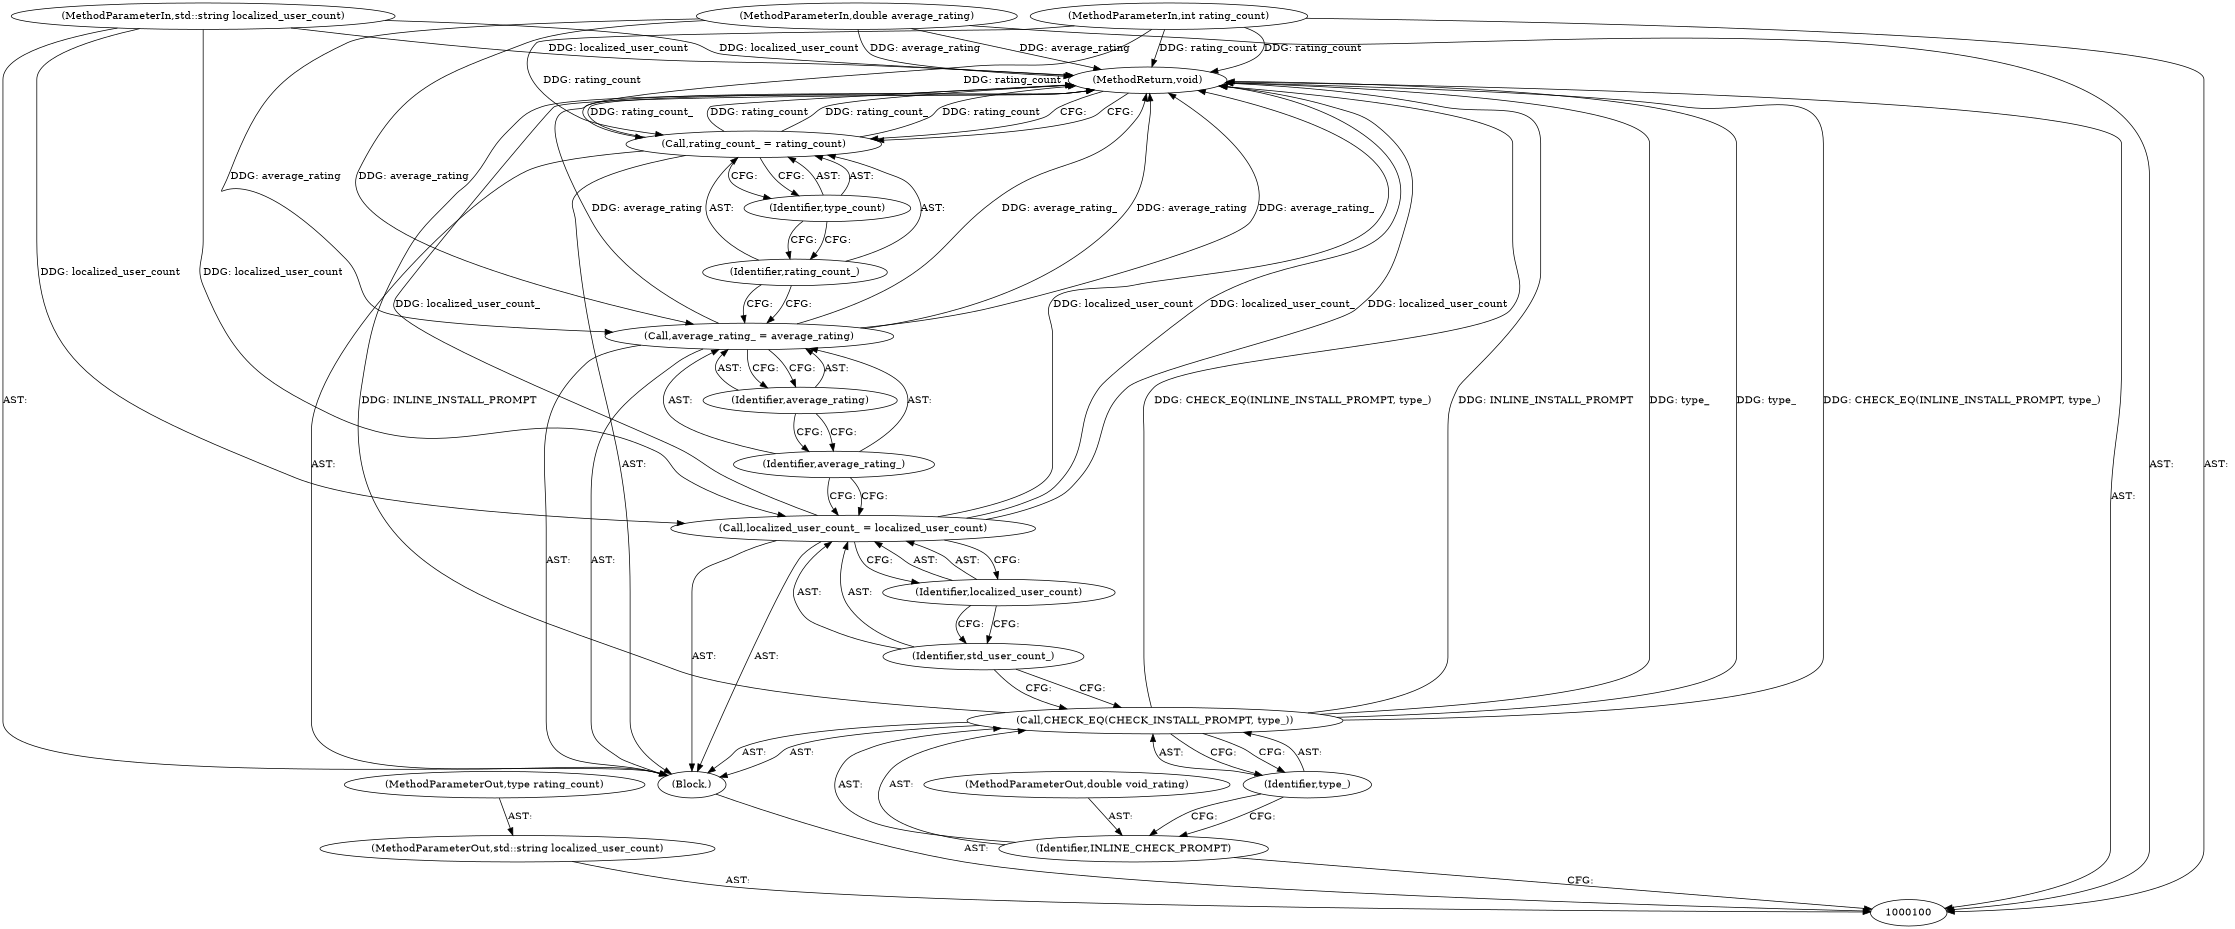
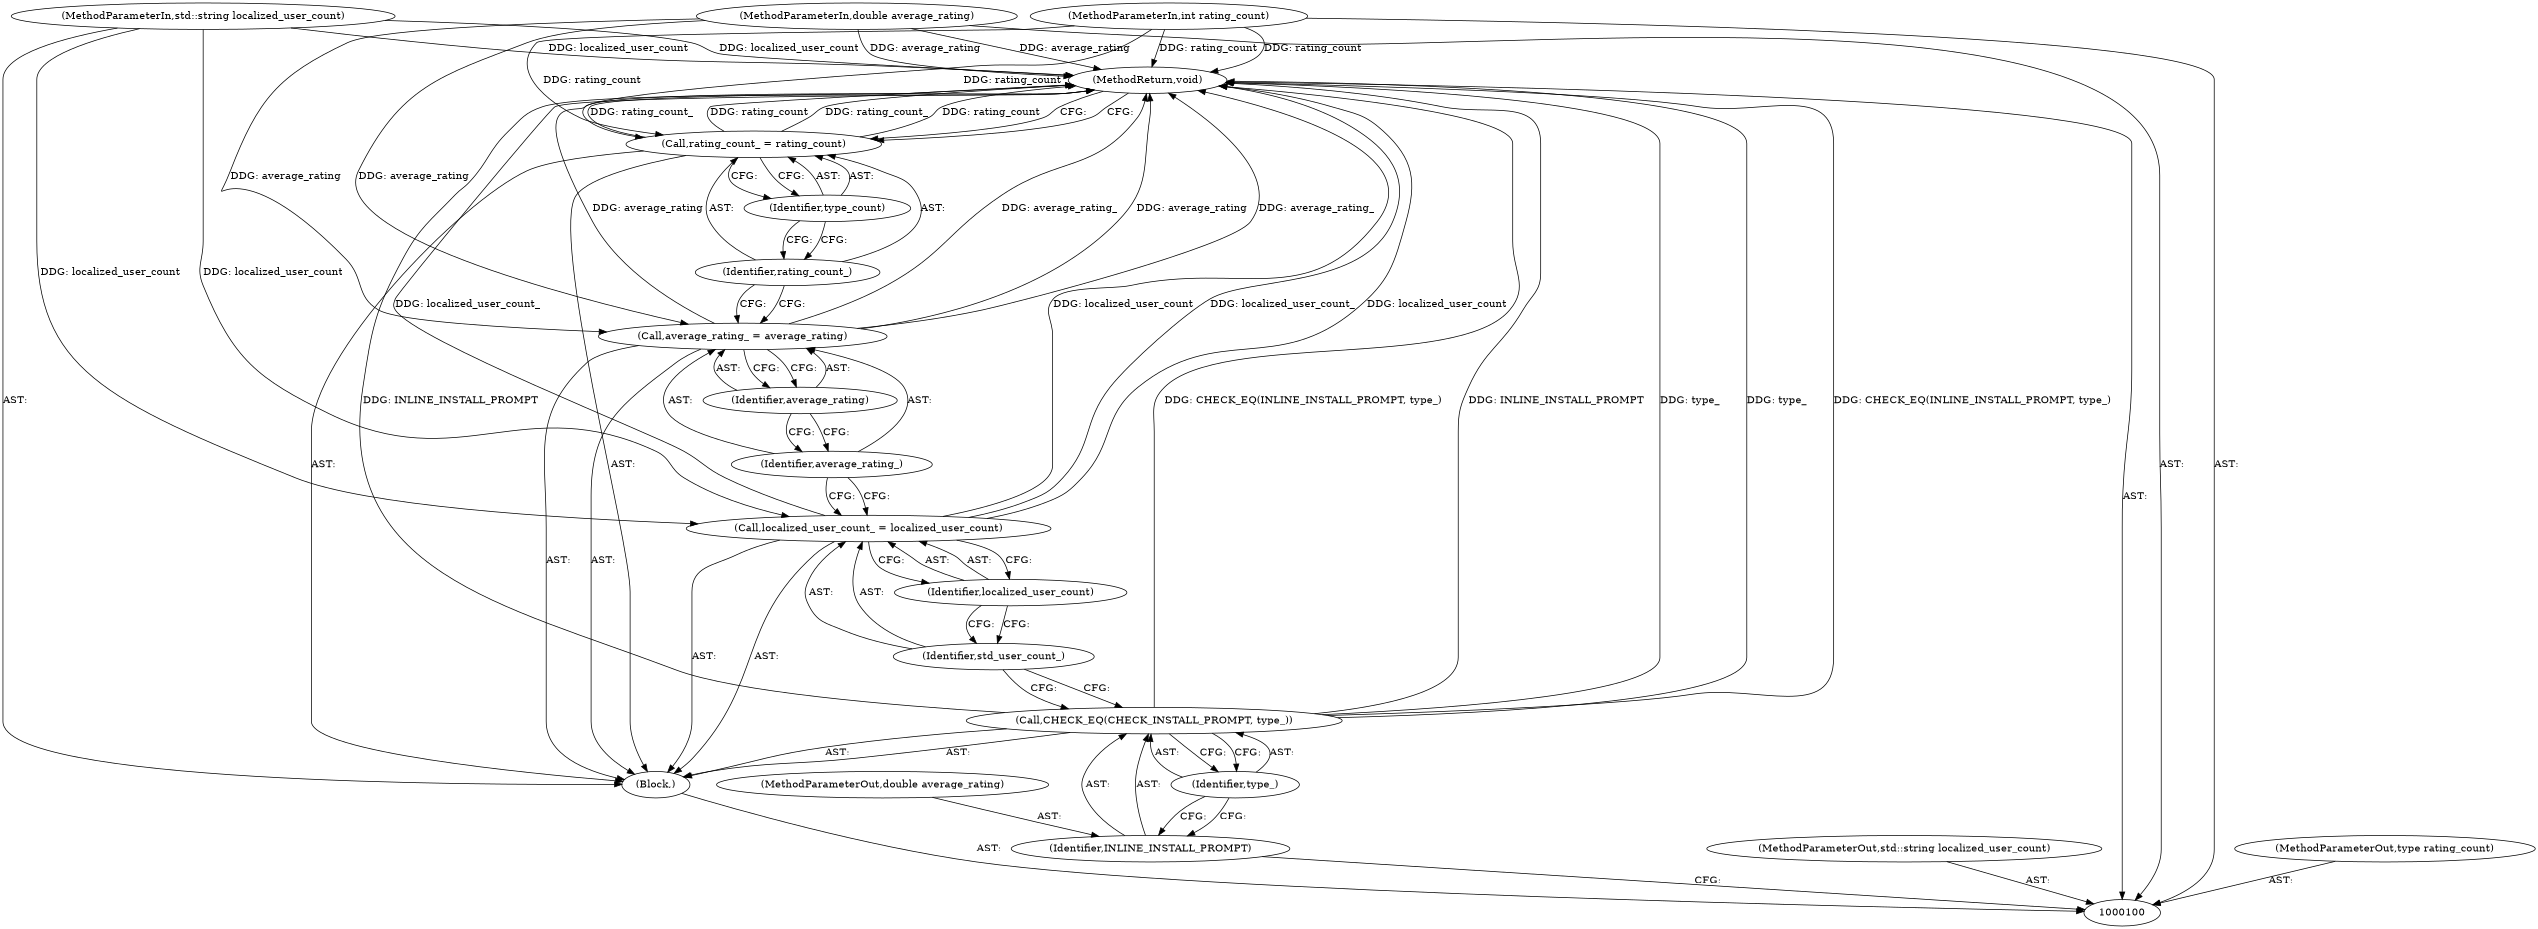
(1077, 785) -> (883, 785)
(505, 813) -> (2248, 882)
(1134, 849) -> (1151, 849)
